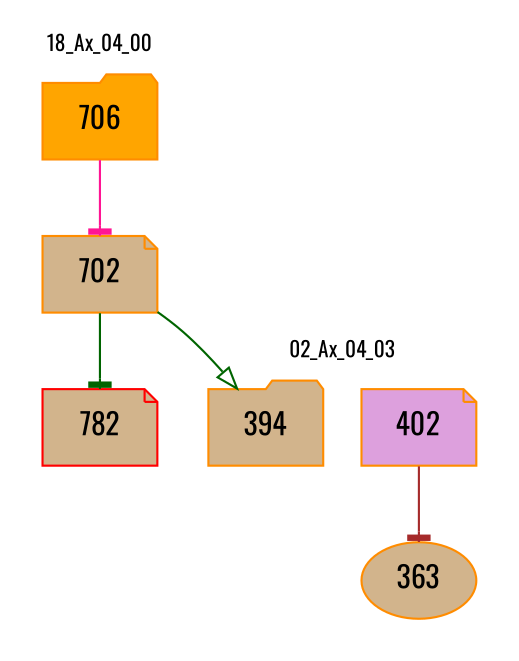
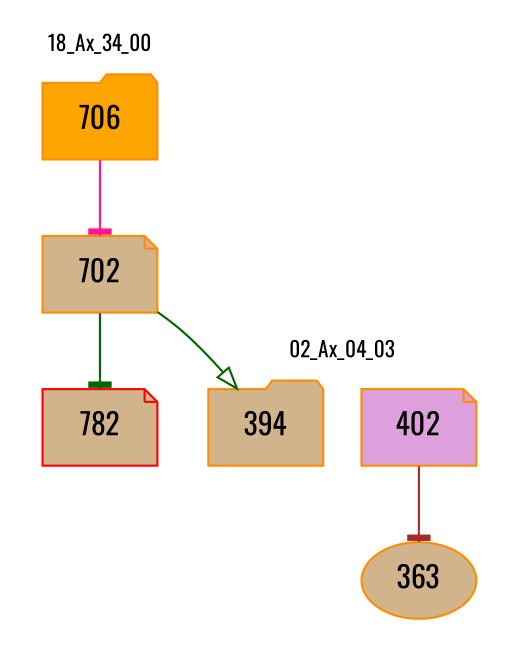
(100, 46) -> (100, 46)
